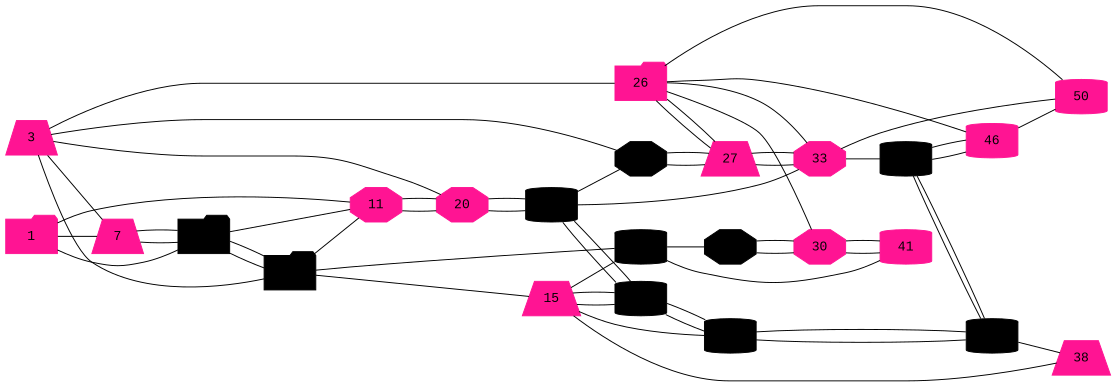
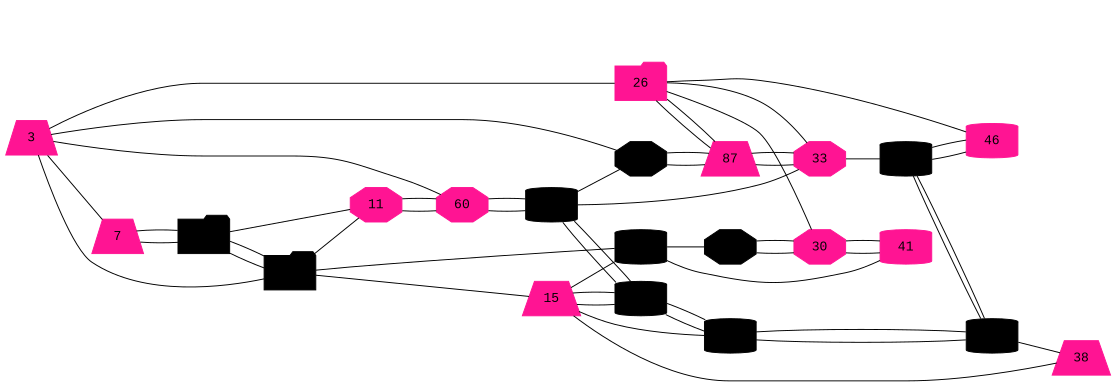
(1081, 97) -> none
(730, 159) -> (730, 159)
(462, 205) -> (462, 205)
(32, 236) -> none
